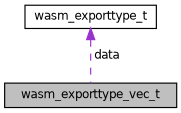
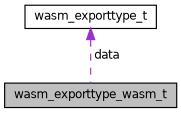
(91, 95) -> (91, 95)
